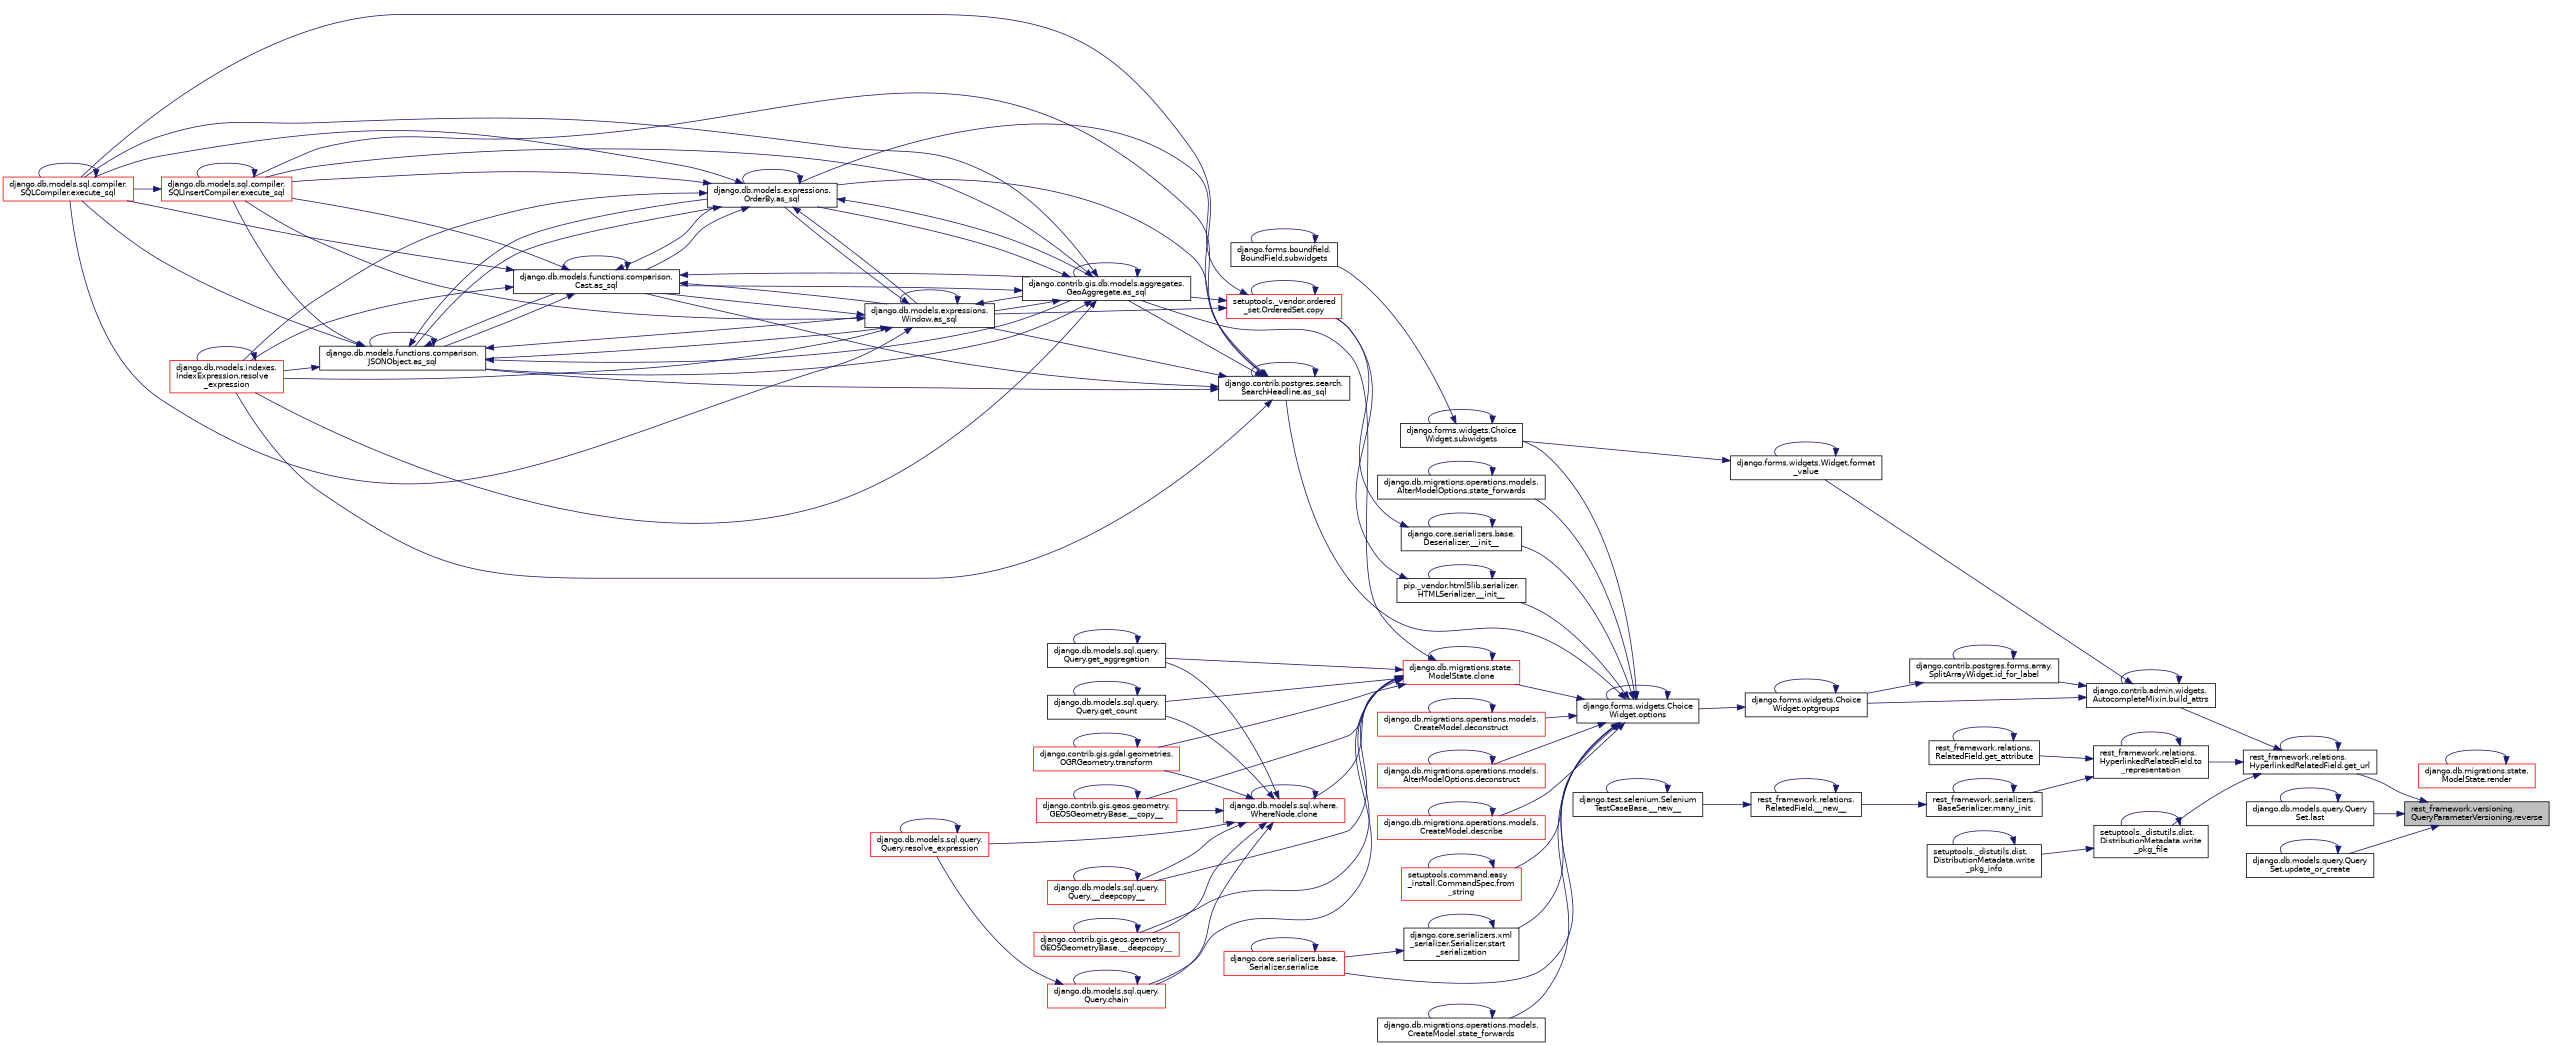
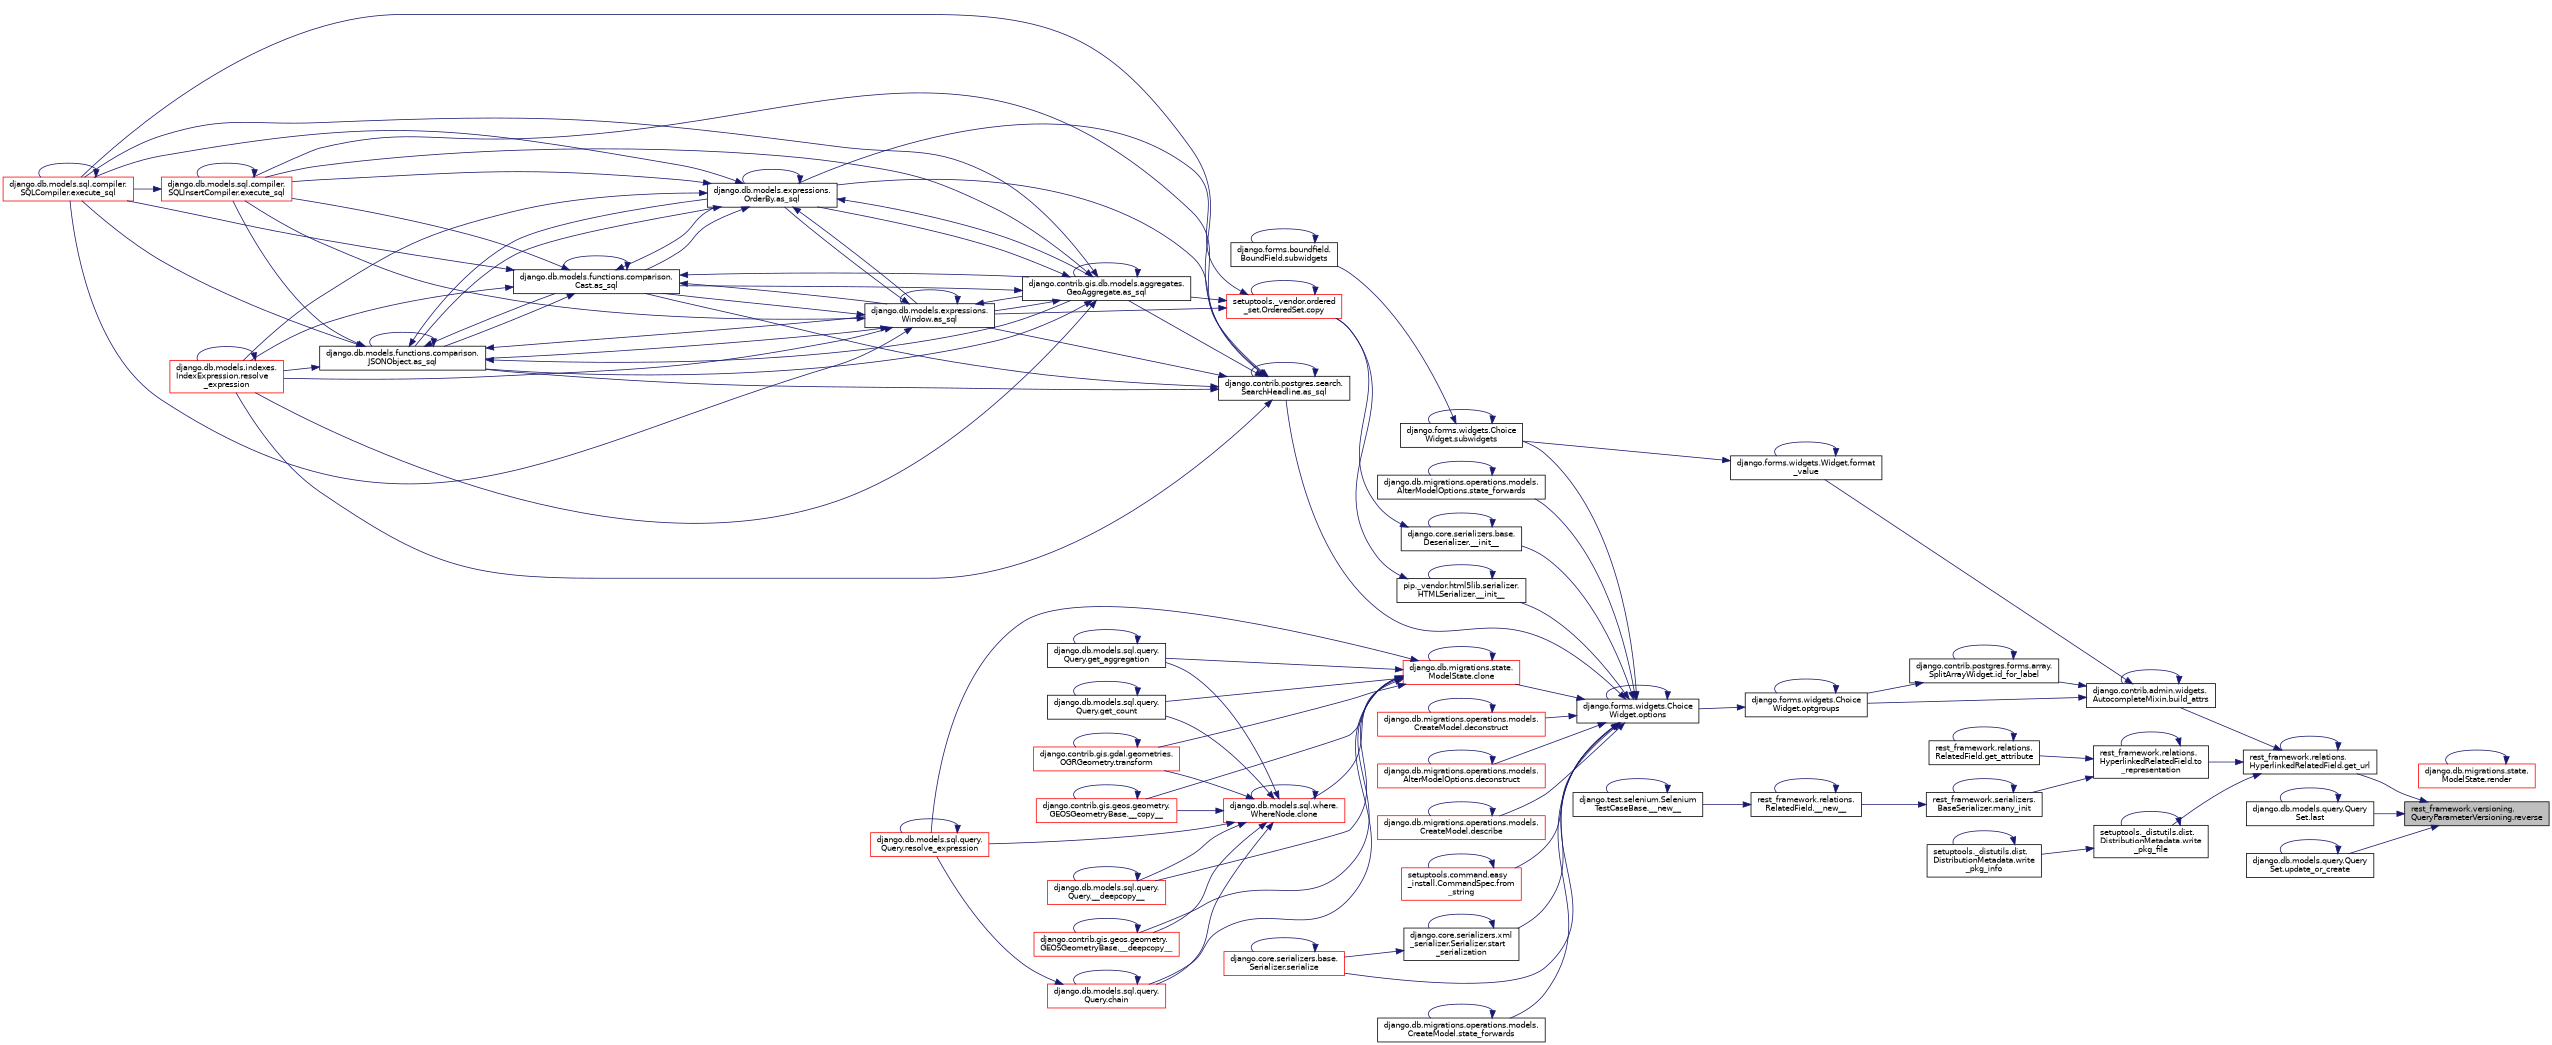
(1361, 379) -> (1100, 607)
